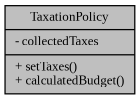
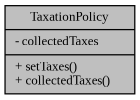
(70, 81) -> (63, 81)
